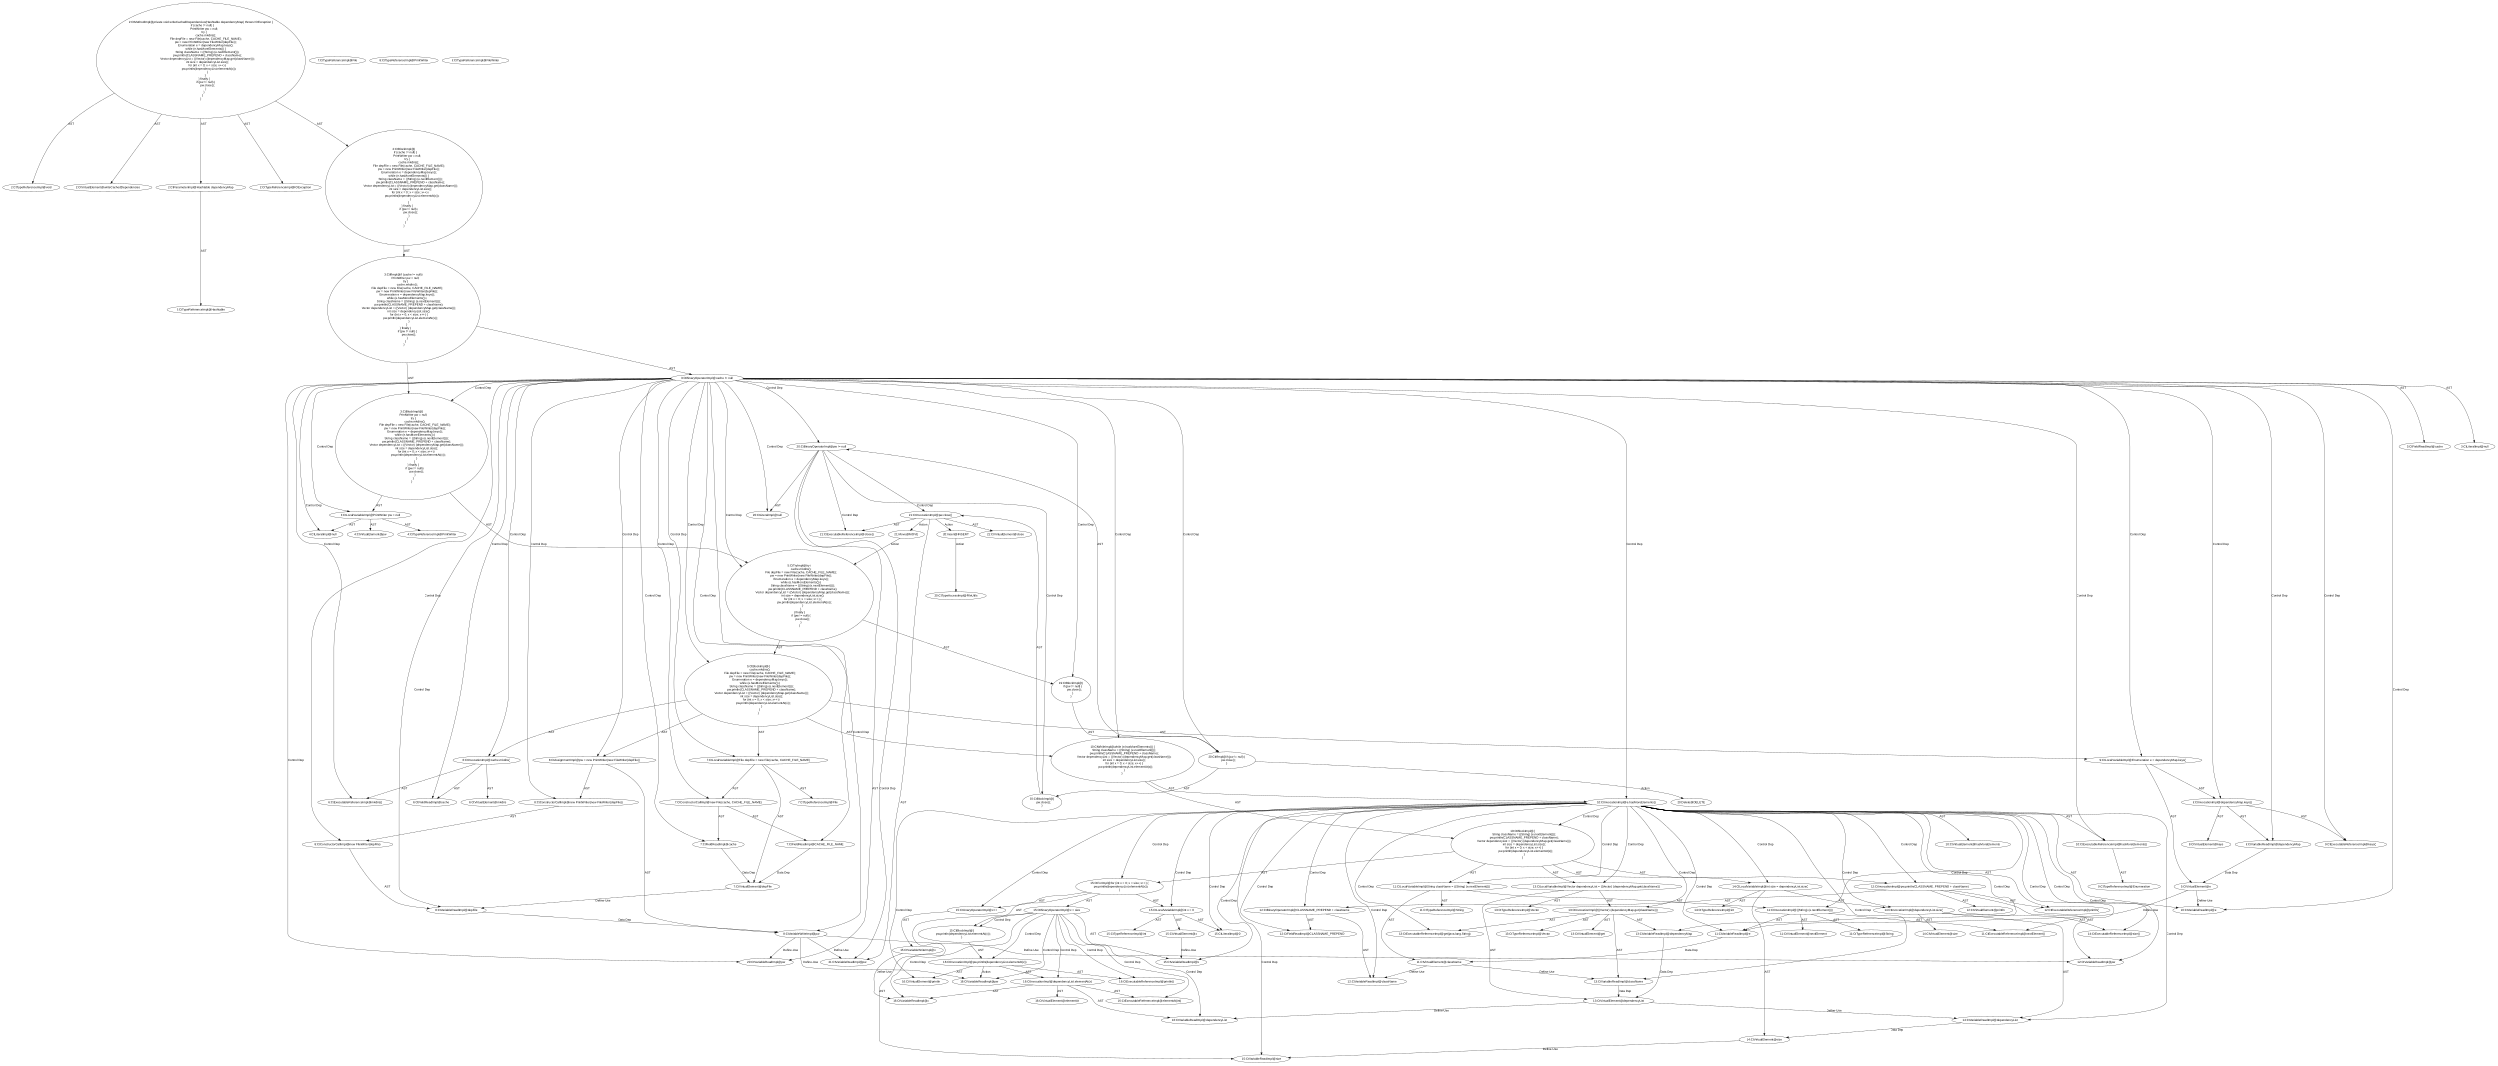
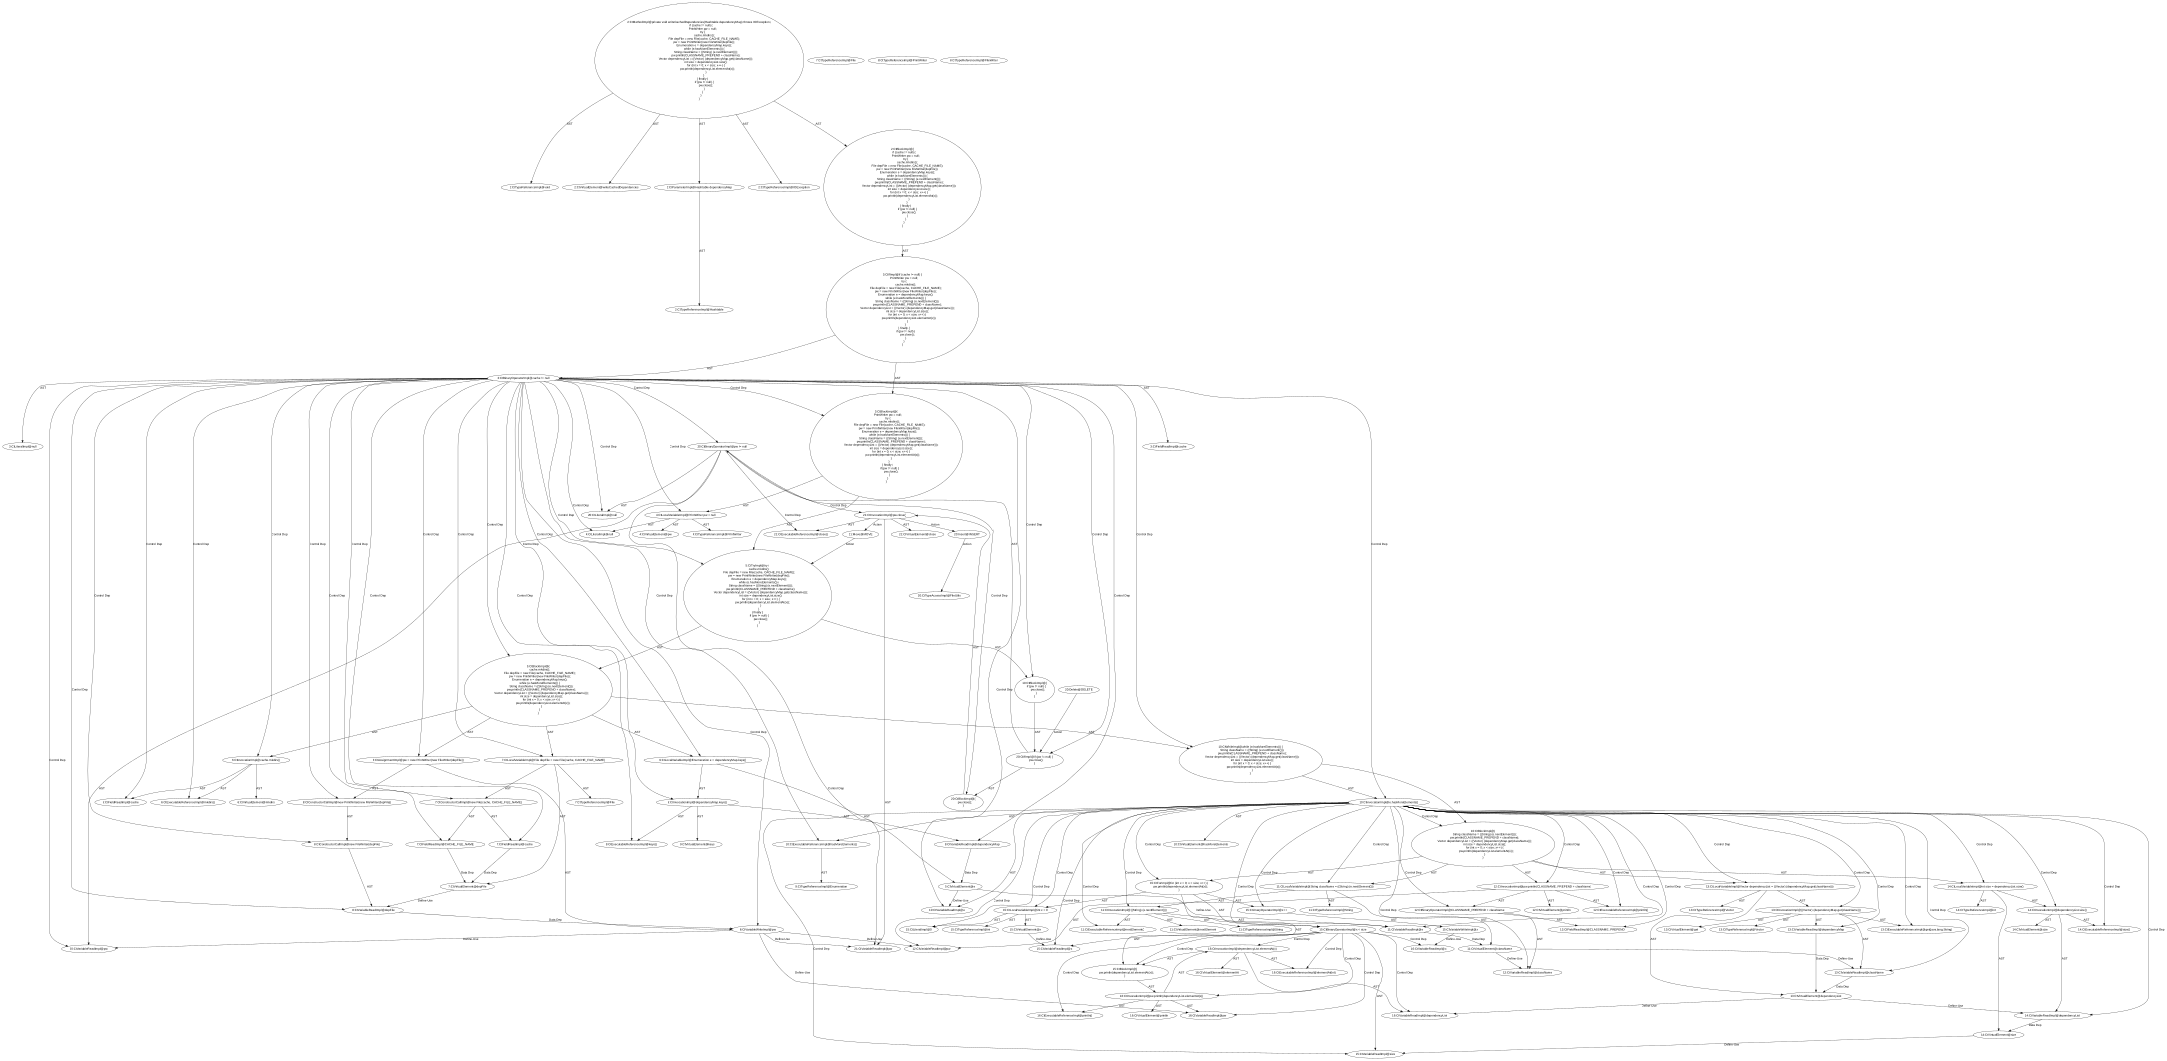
(1469, 773) -> (1059, 722)
(1139, 815) -> (1242, 866)
(1988, 873) -> (1621, 873)
(986, 972) -> (1190, 1006)
(983, 991) -> (1174, 956)
